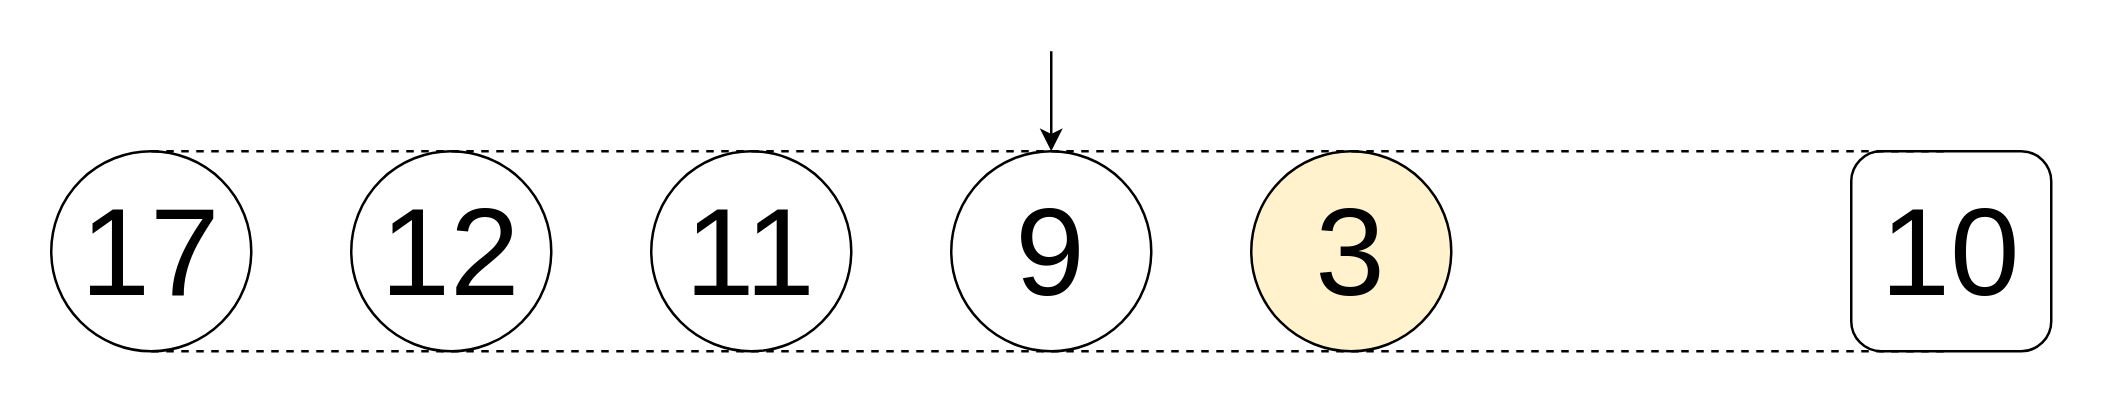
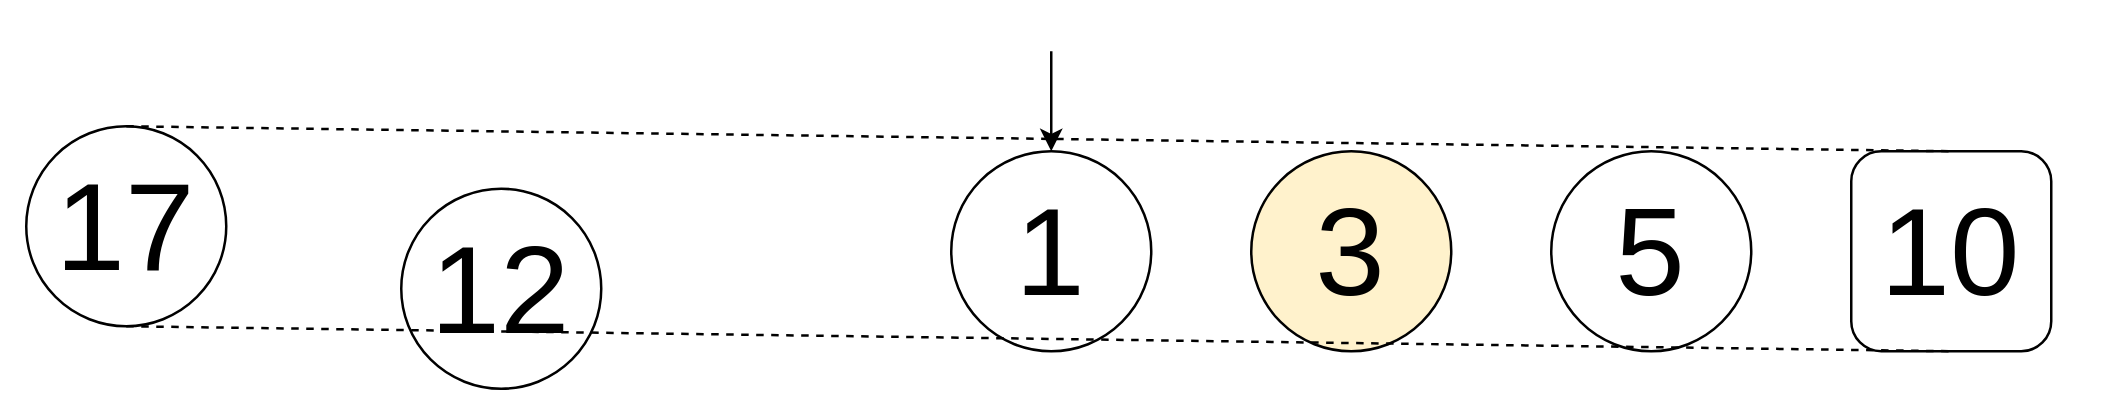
(151, 251) -> (126, 226)
(451, 251) -> (501, 289)
(751, 251) -> none
(1051, 251) -> (1051, 251)
none -> (1651, 251)
